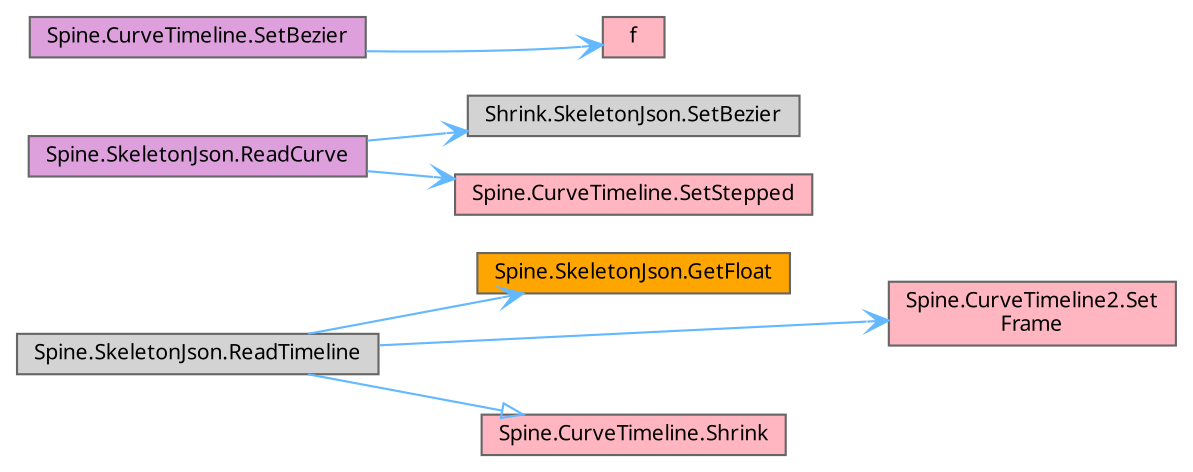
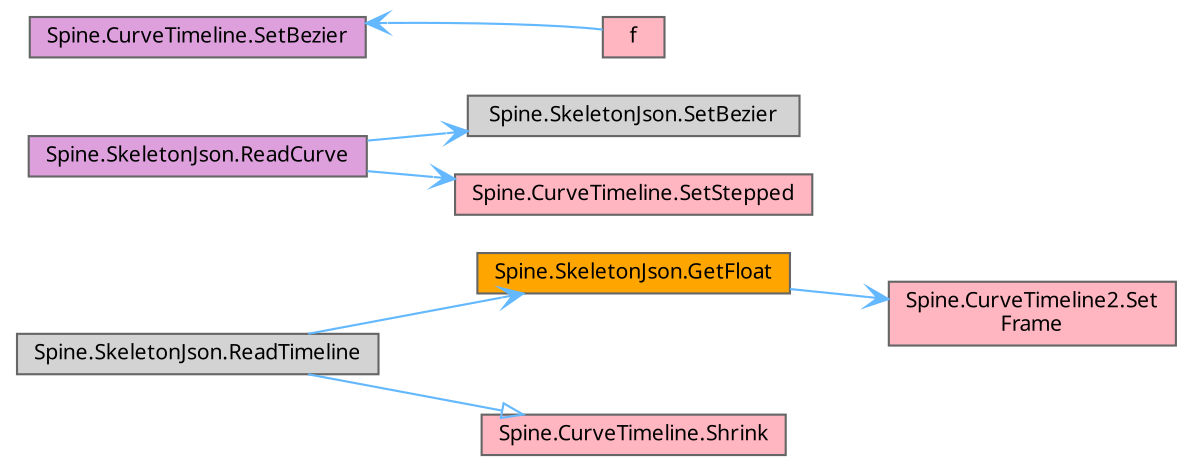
(474, 51) -> (495, 24)
(634, 116) -> (634, 116)
(623, 333) -> (829, 293)
